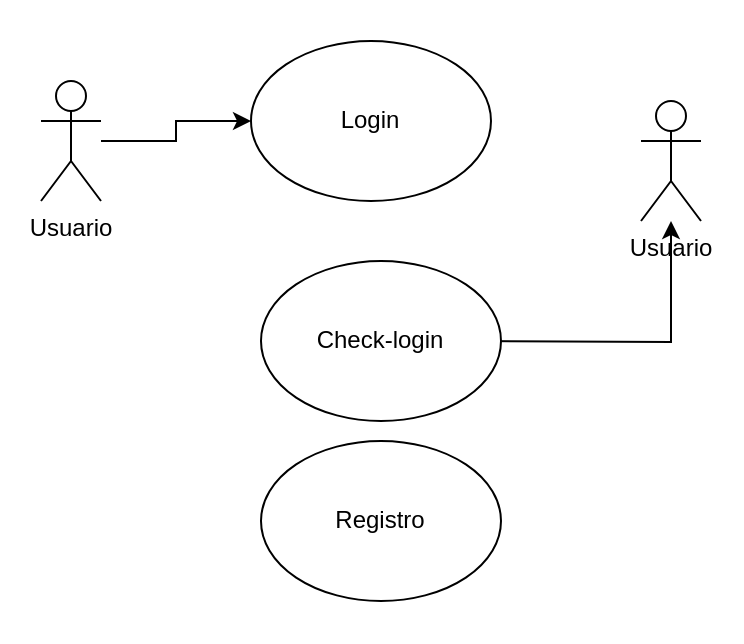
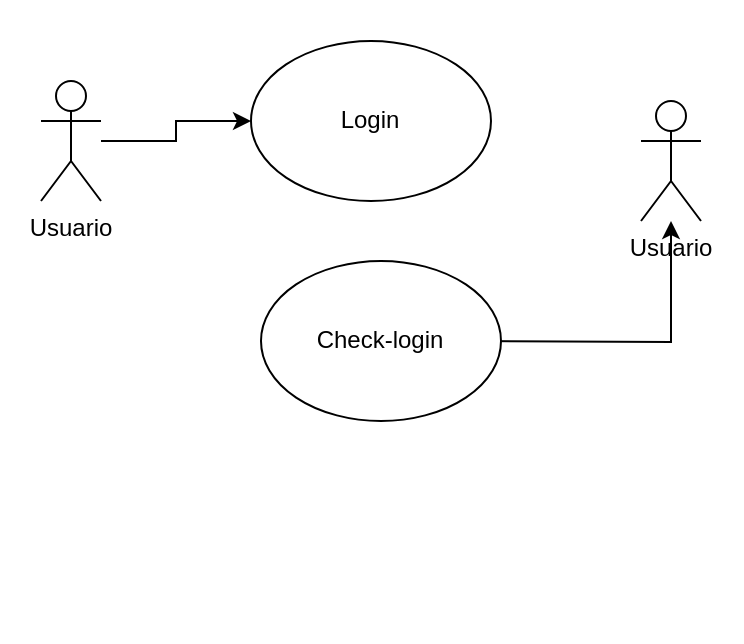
(381, 521) -> none
